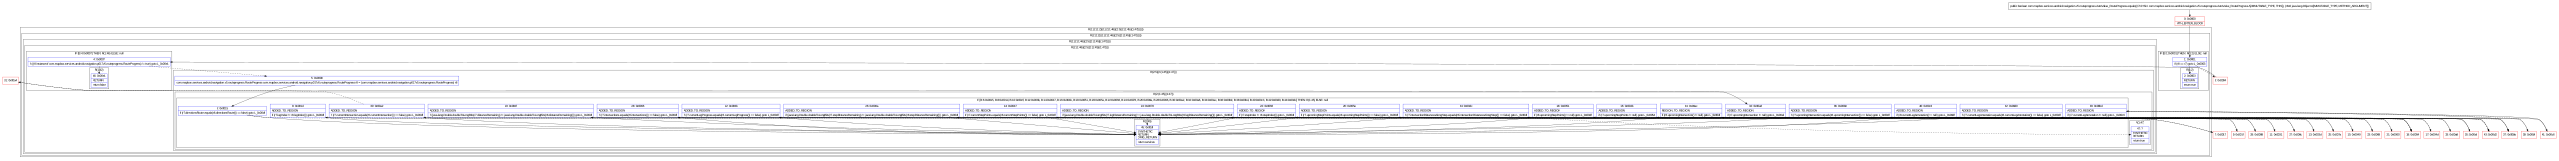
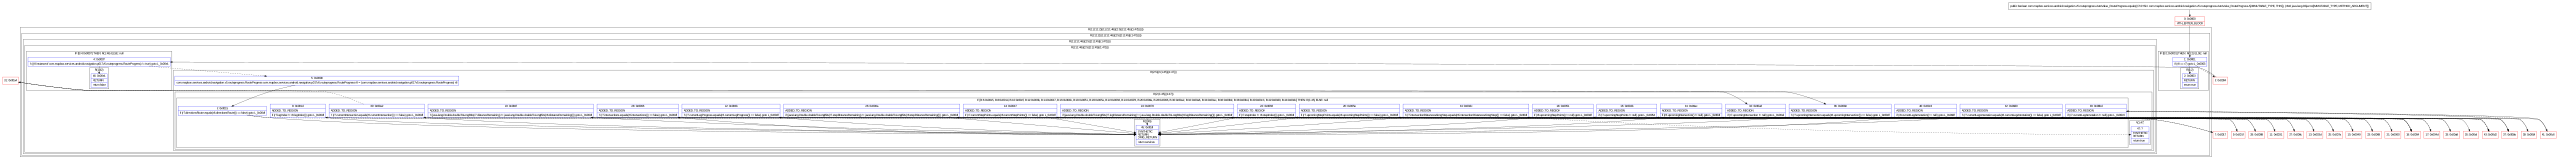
(1676, 111) -> (1675, 111)
(2184, 118) -> (922, 91)
